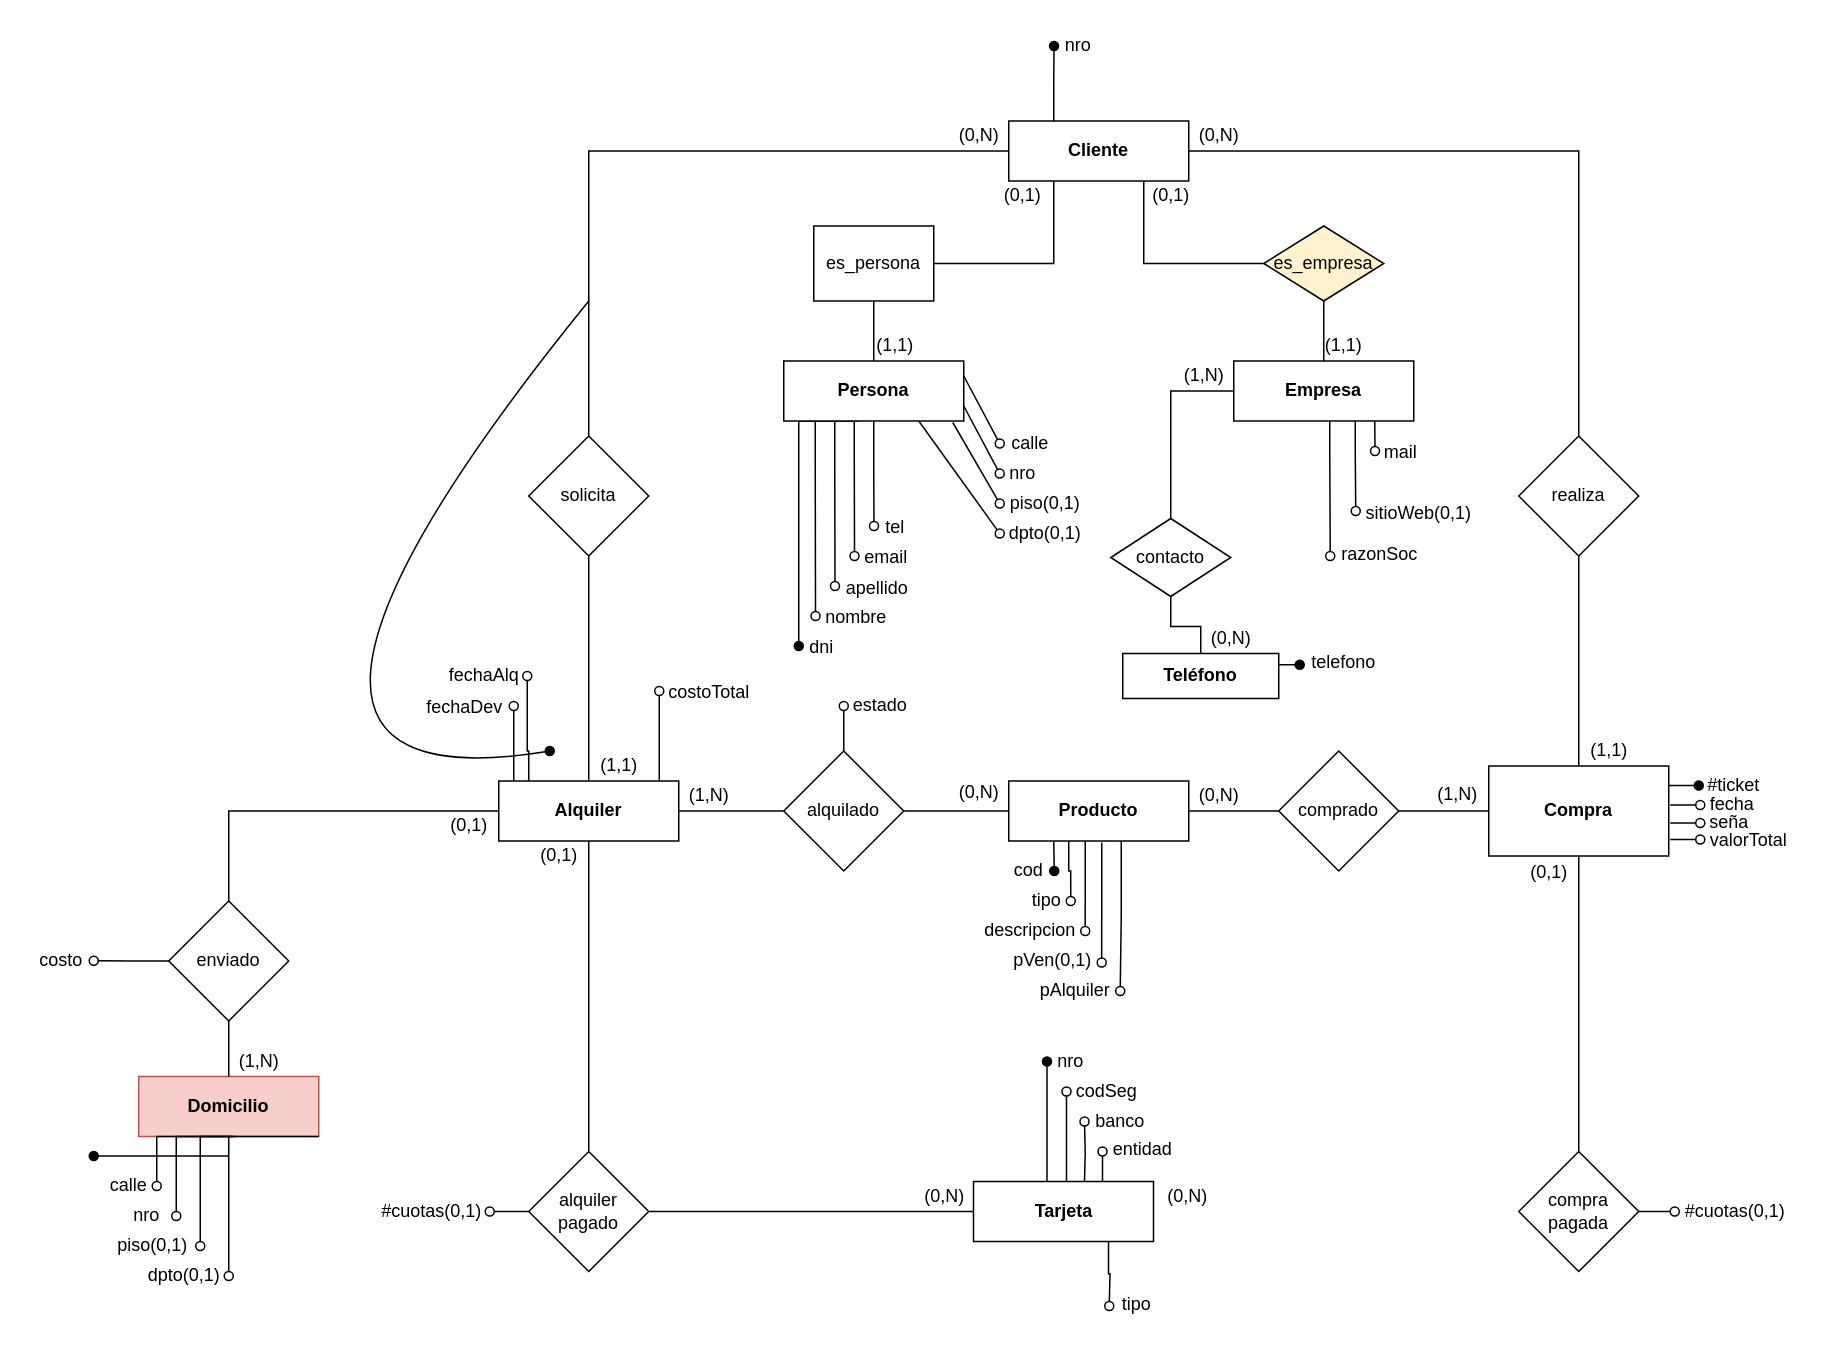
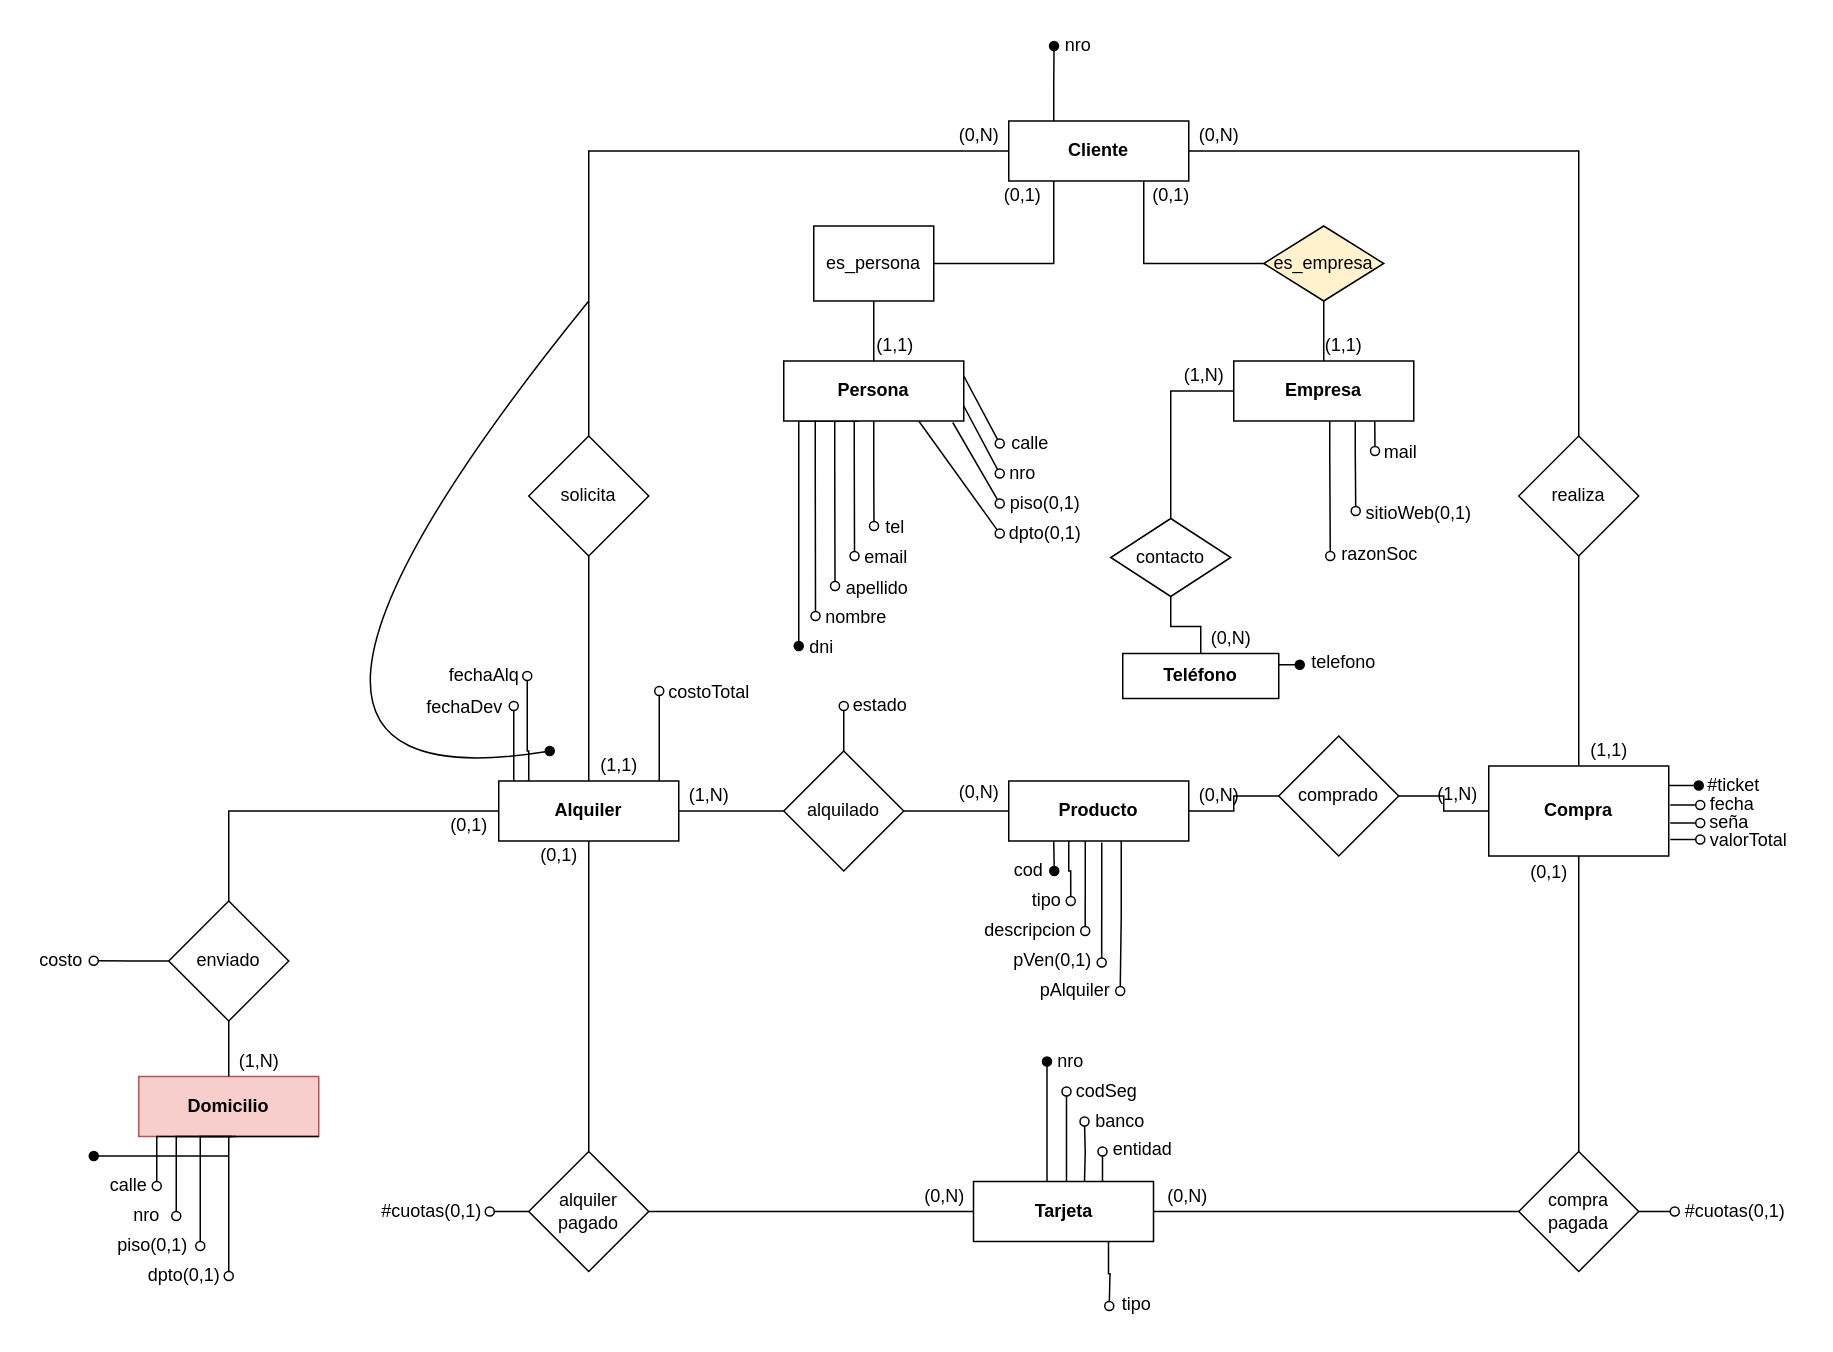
(1339, 811) -> (1339, 796)
none -> (1336, 1211)
